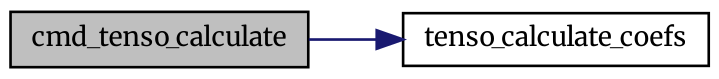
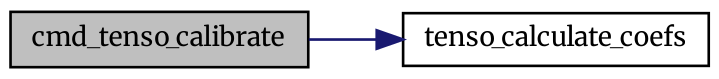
(159, 40) -> (159, 40)
